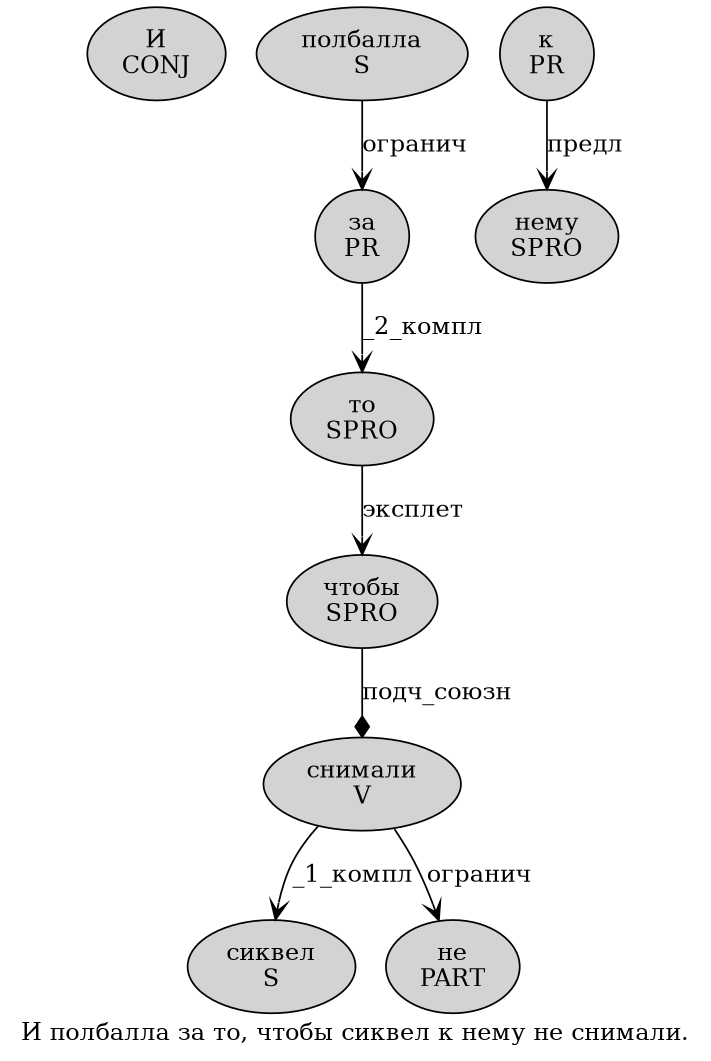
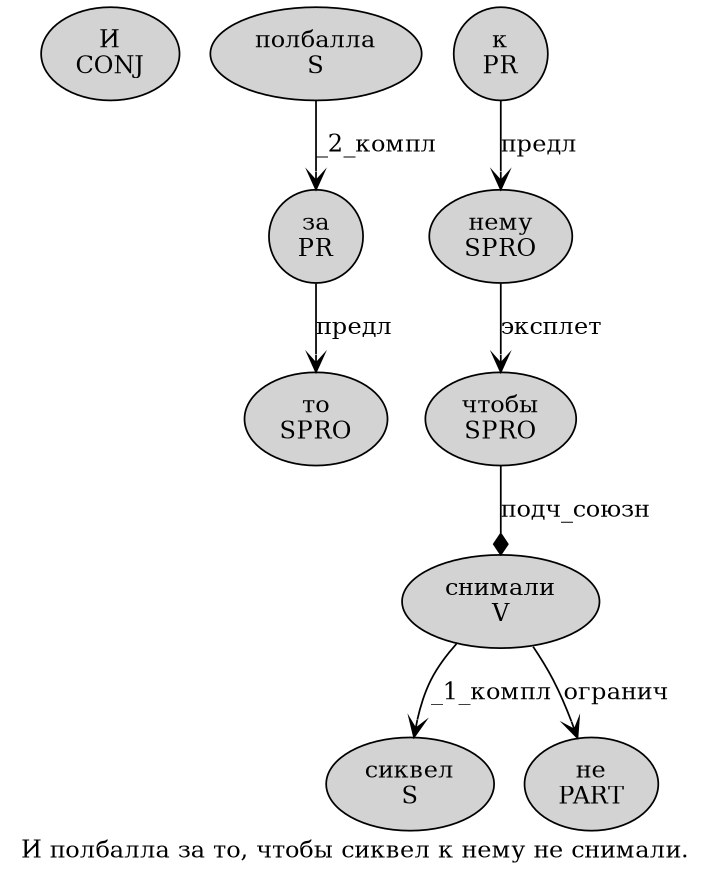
(415, 145) -> (377, 145)
(423, 328) -> (354, 328)
(362, 501) -> (501, 319)
